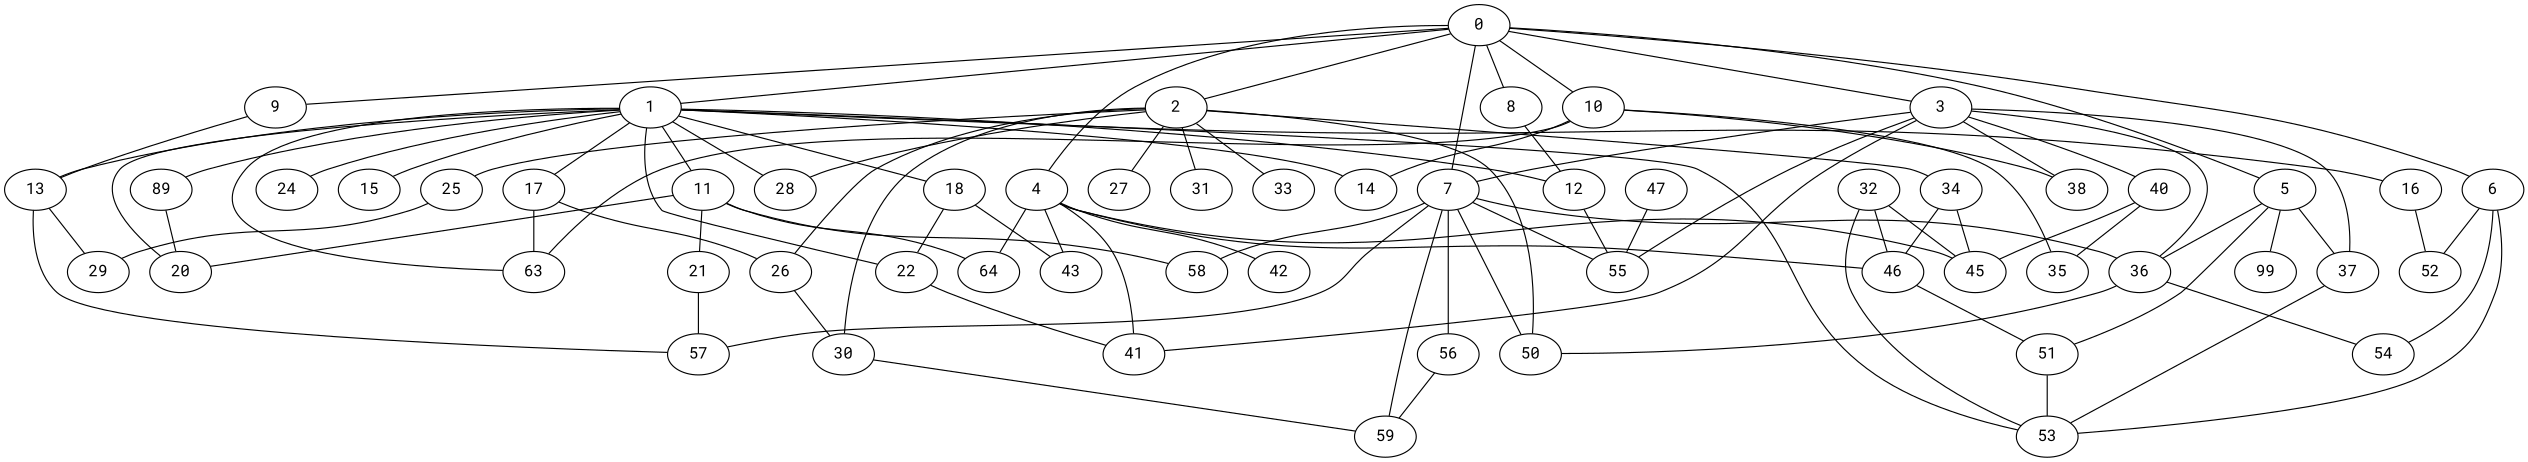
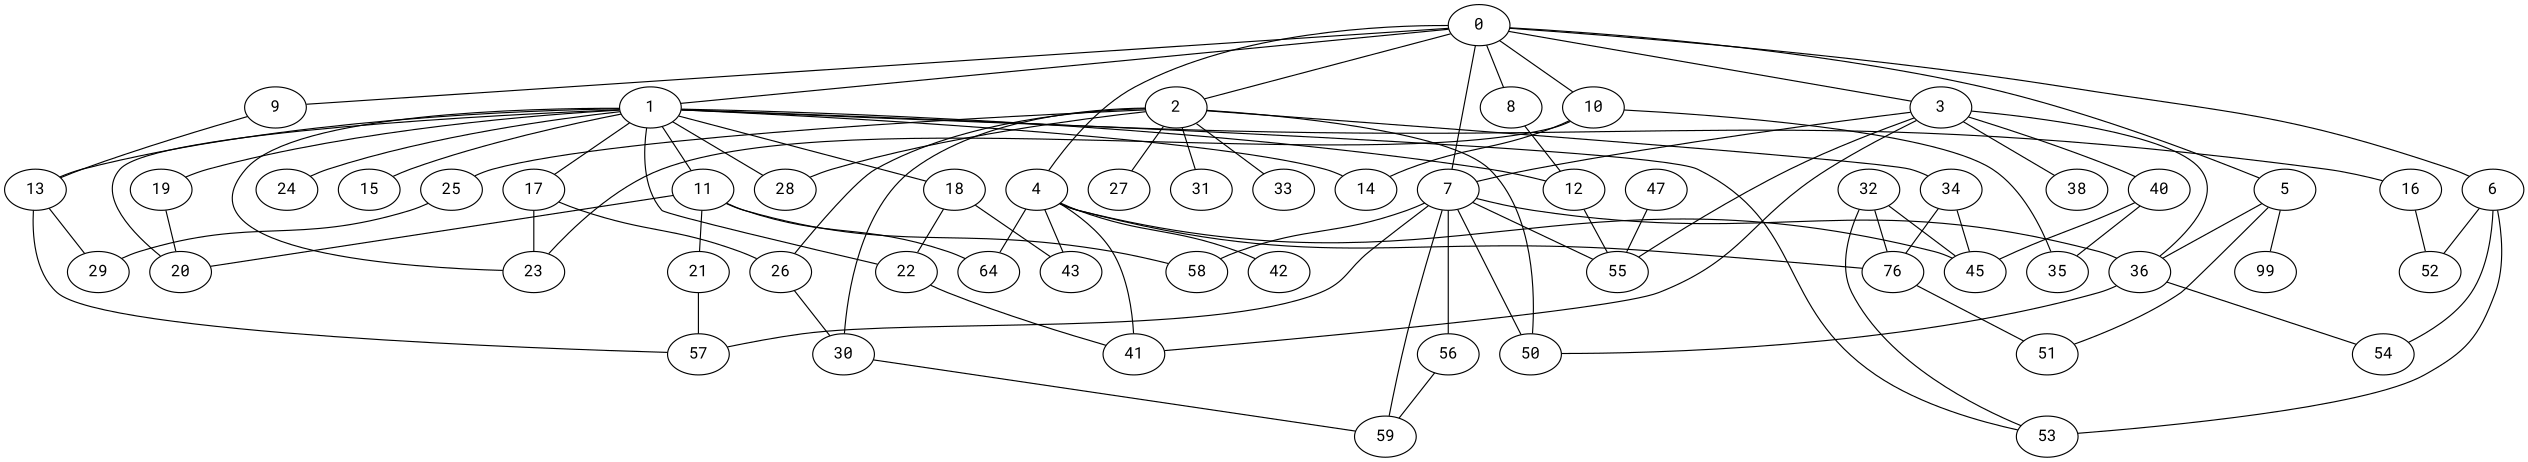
(1840, 132) -> none
(161, 190) -> (161, 190)
(534, 272) -> (534, 272)
(1893, 272) -> (1893, 272)
(2348, 272) -> none
(2047, 396) -> none
